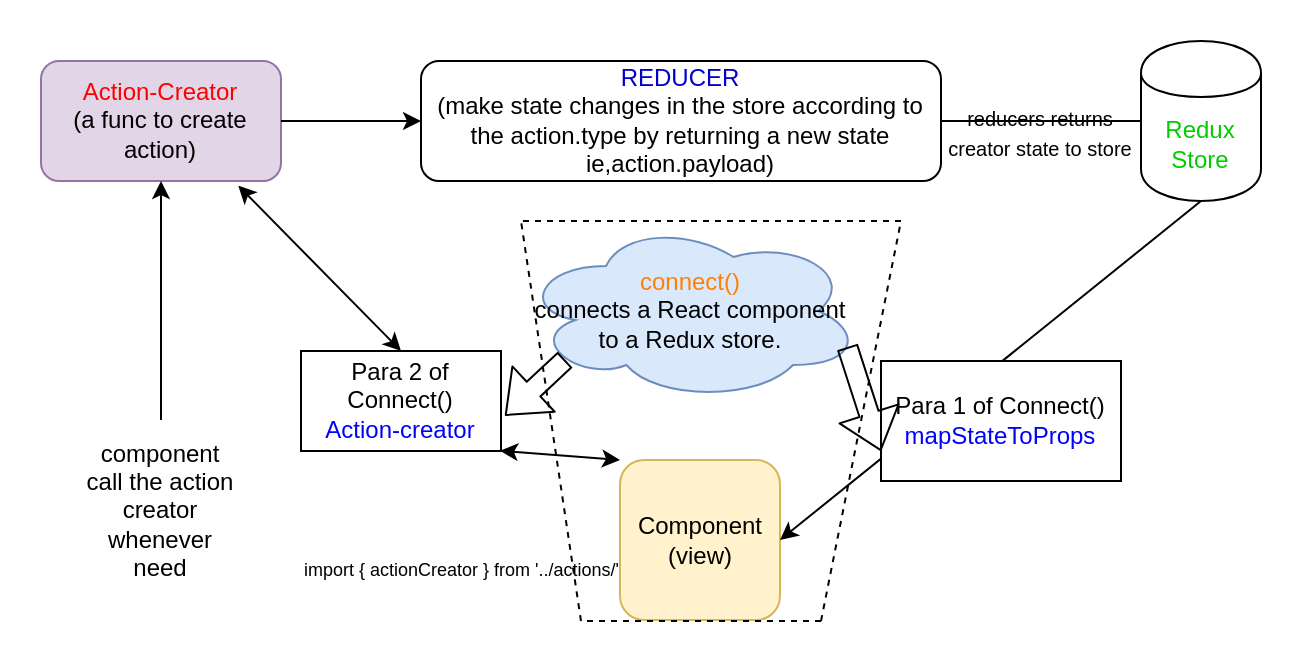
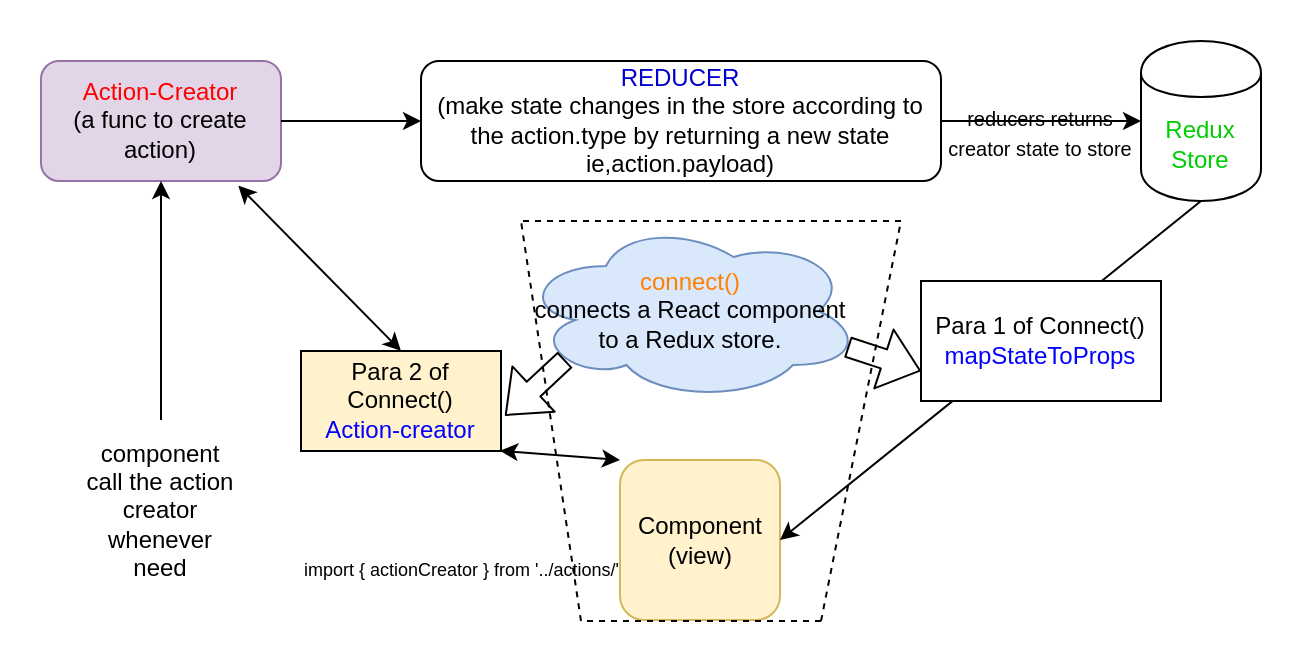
(1131, 121) -> (1126, 121)
(401, 401) -> (401, 401)
(1001, 421) -> (1041, 341)
